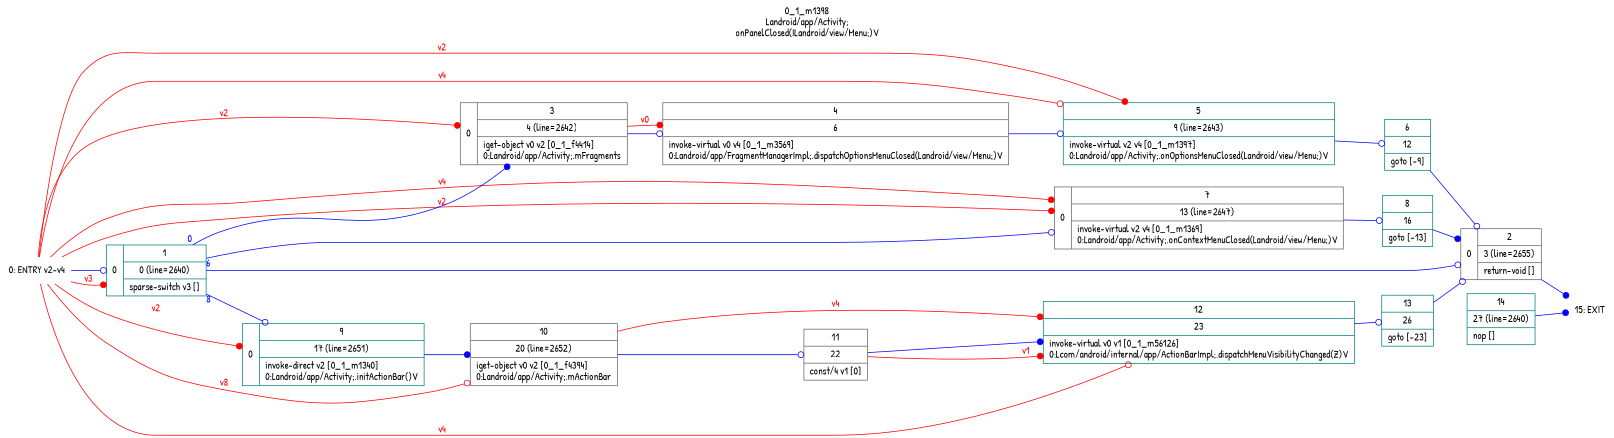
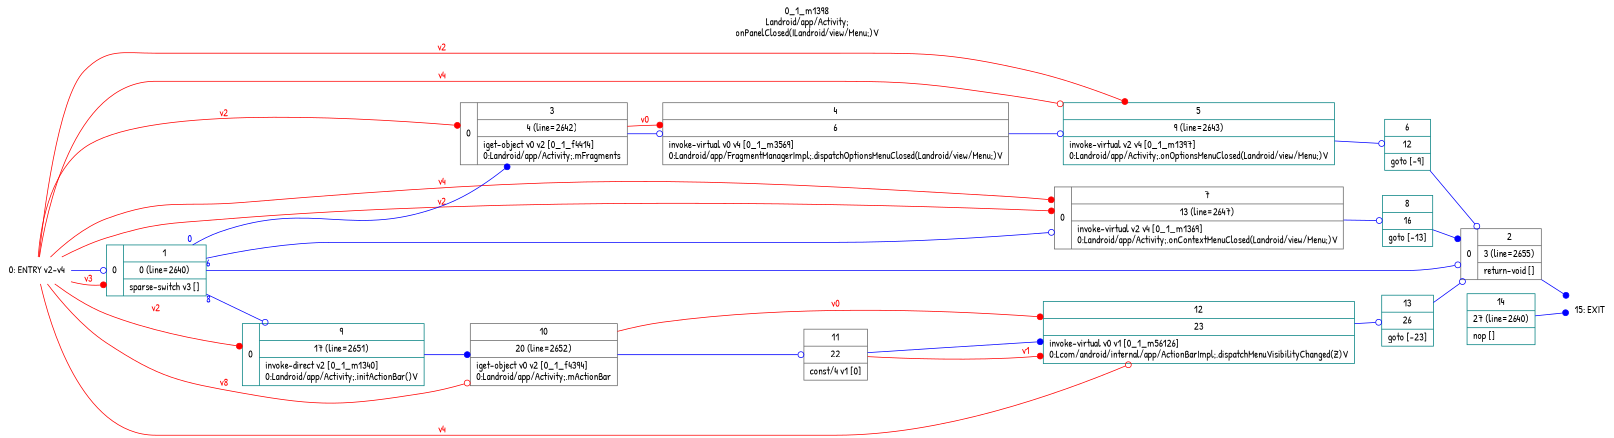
(836, 304) -> (836, 304)
